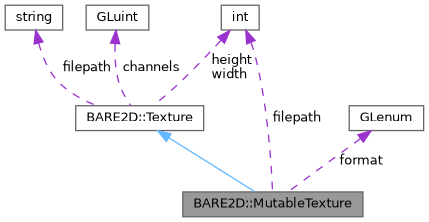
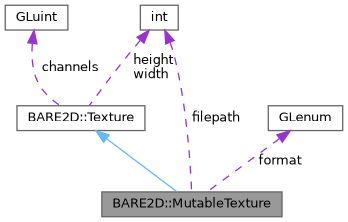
(34, 18) -> none
